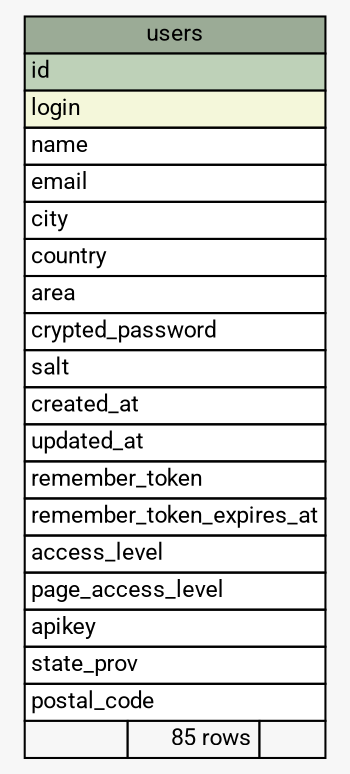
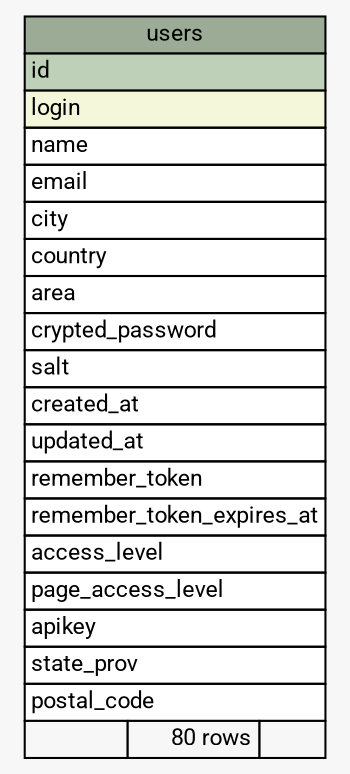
(212, 738) -> (212, 738)
